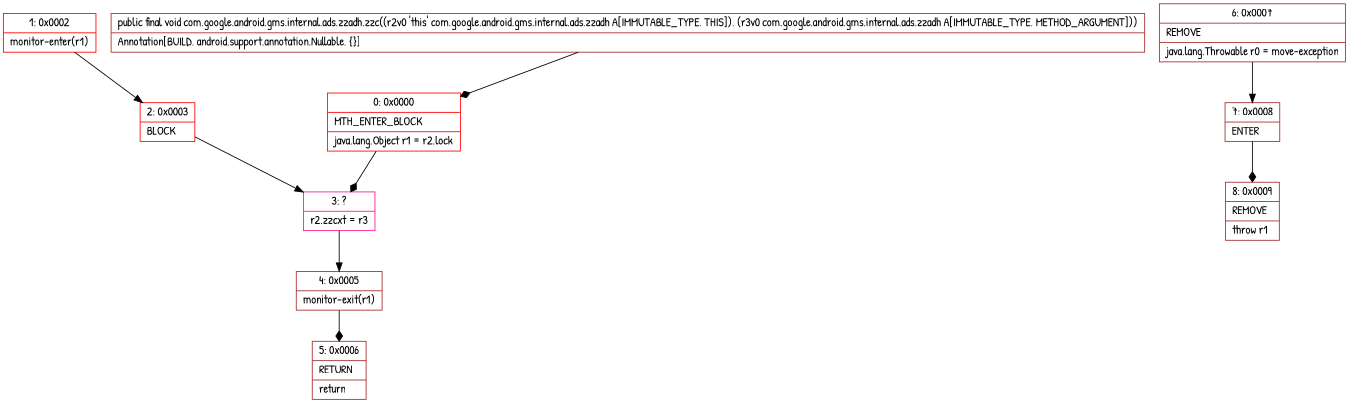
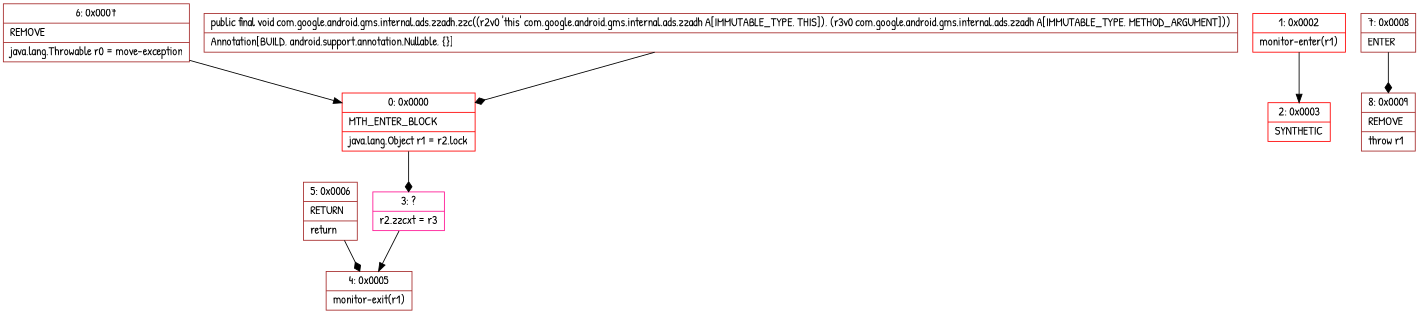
(1252, 78) -> (262, 80)
(162, 131) -> (1299, 131)
(245, 163) -> none
(339, 321) -> (350, 251)
